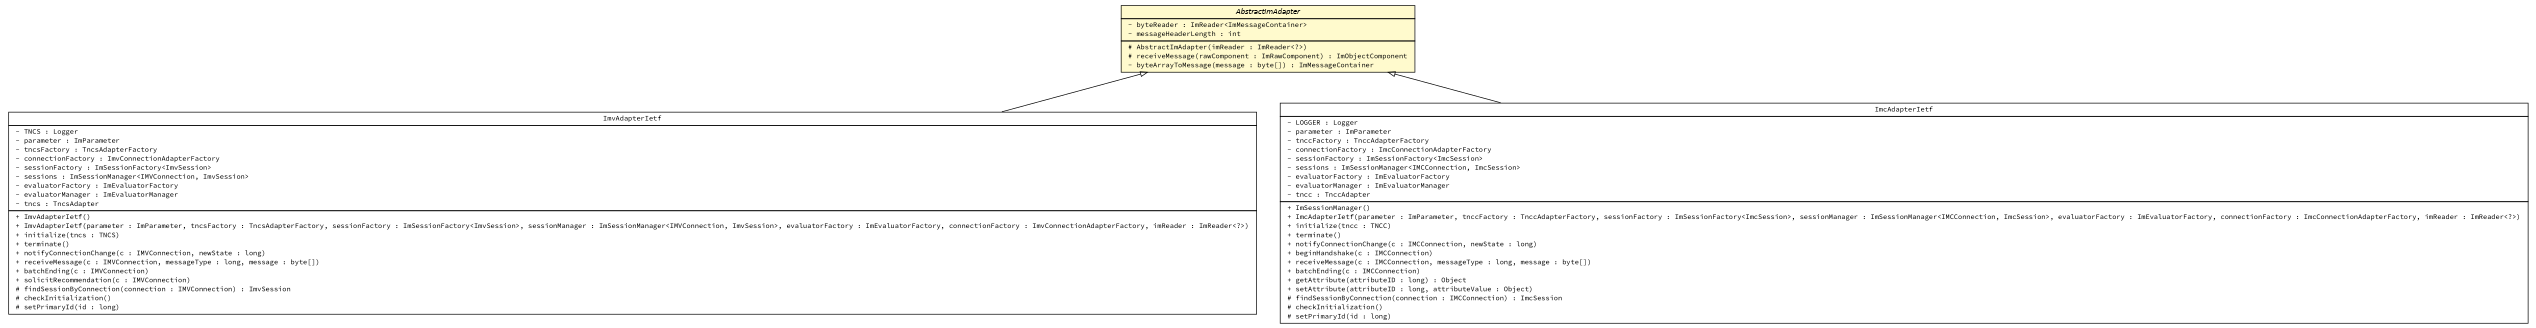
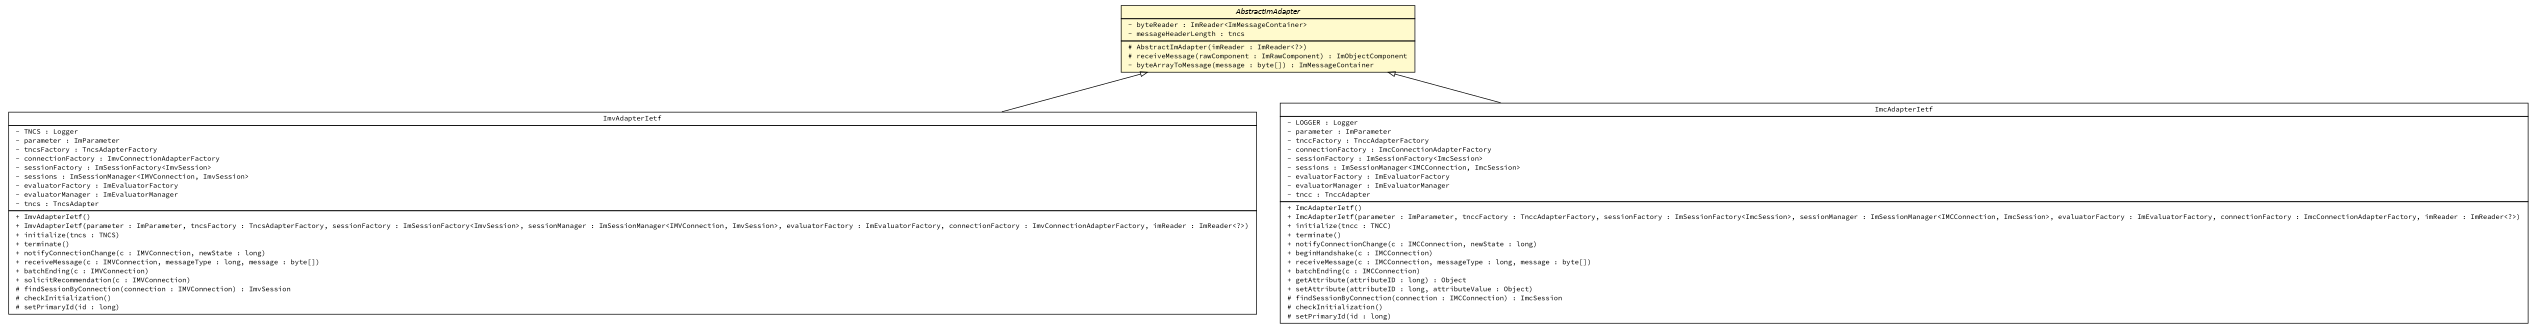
(1185, 34) -> (1187, 34)
(1329, 208) -> (1325, 208)
